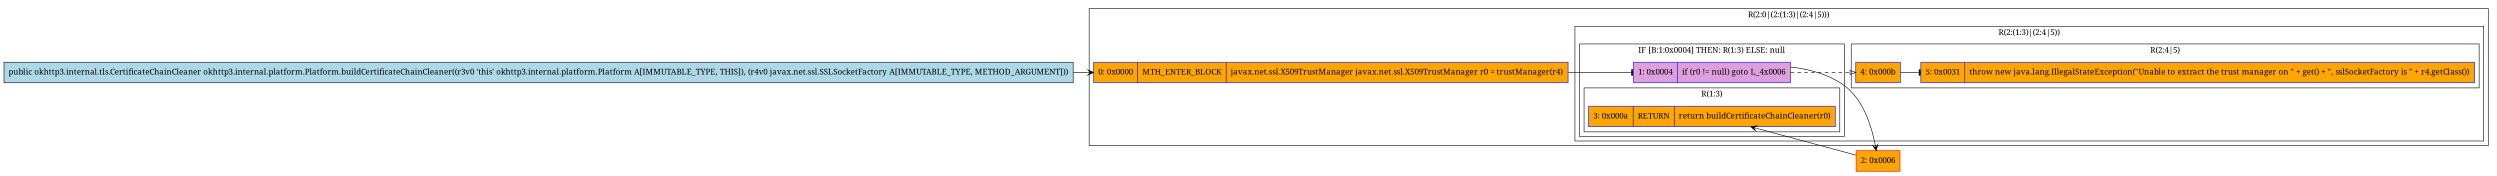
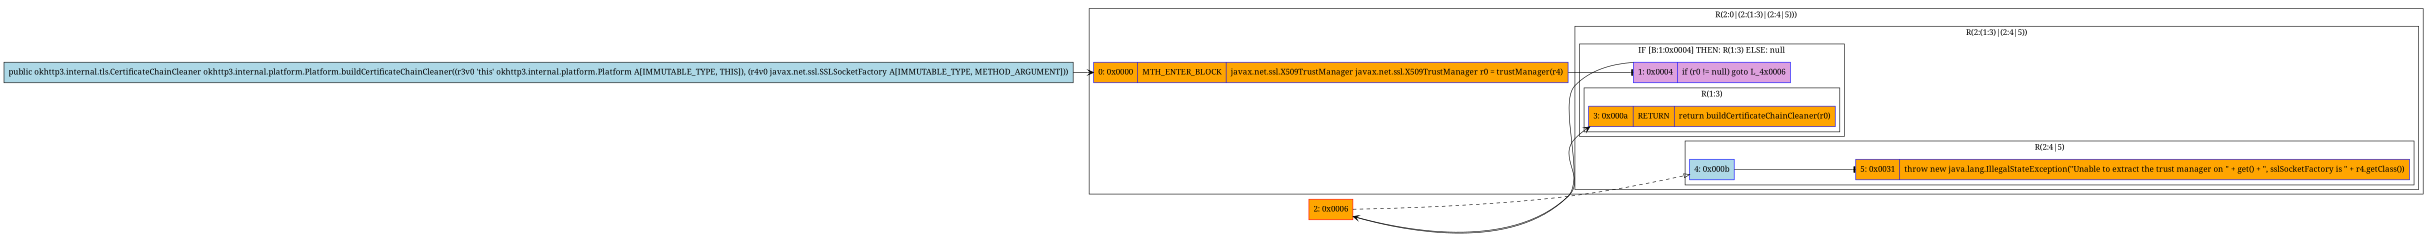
(1828, 72) -> (1519, 201)
(1878, 72) -> (1712, 170)
